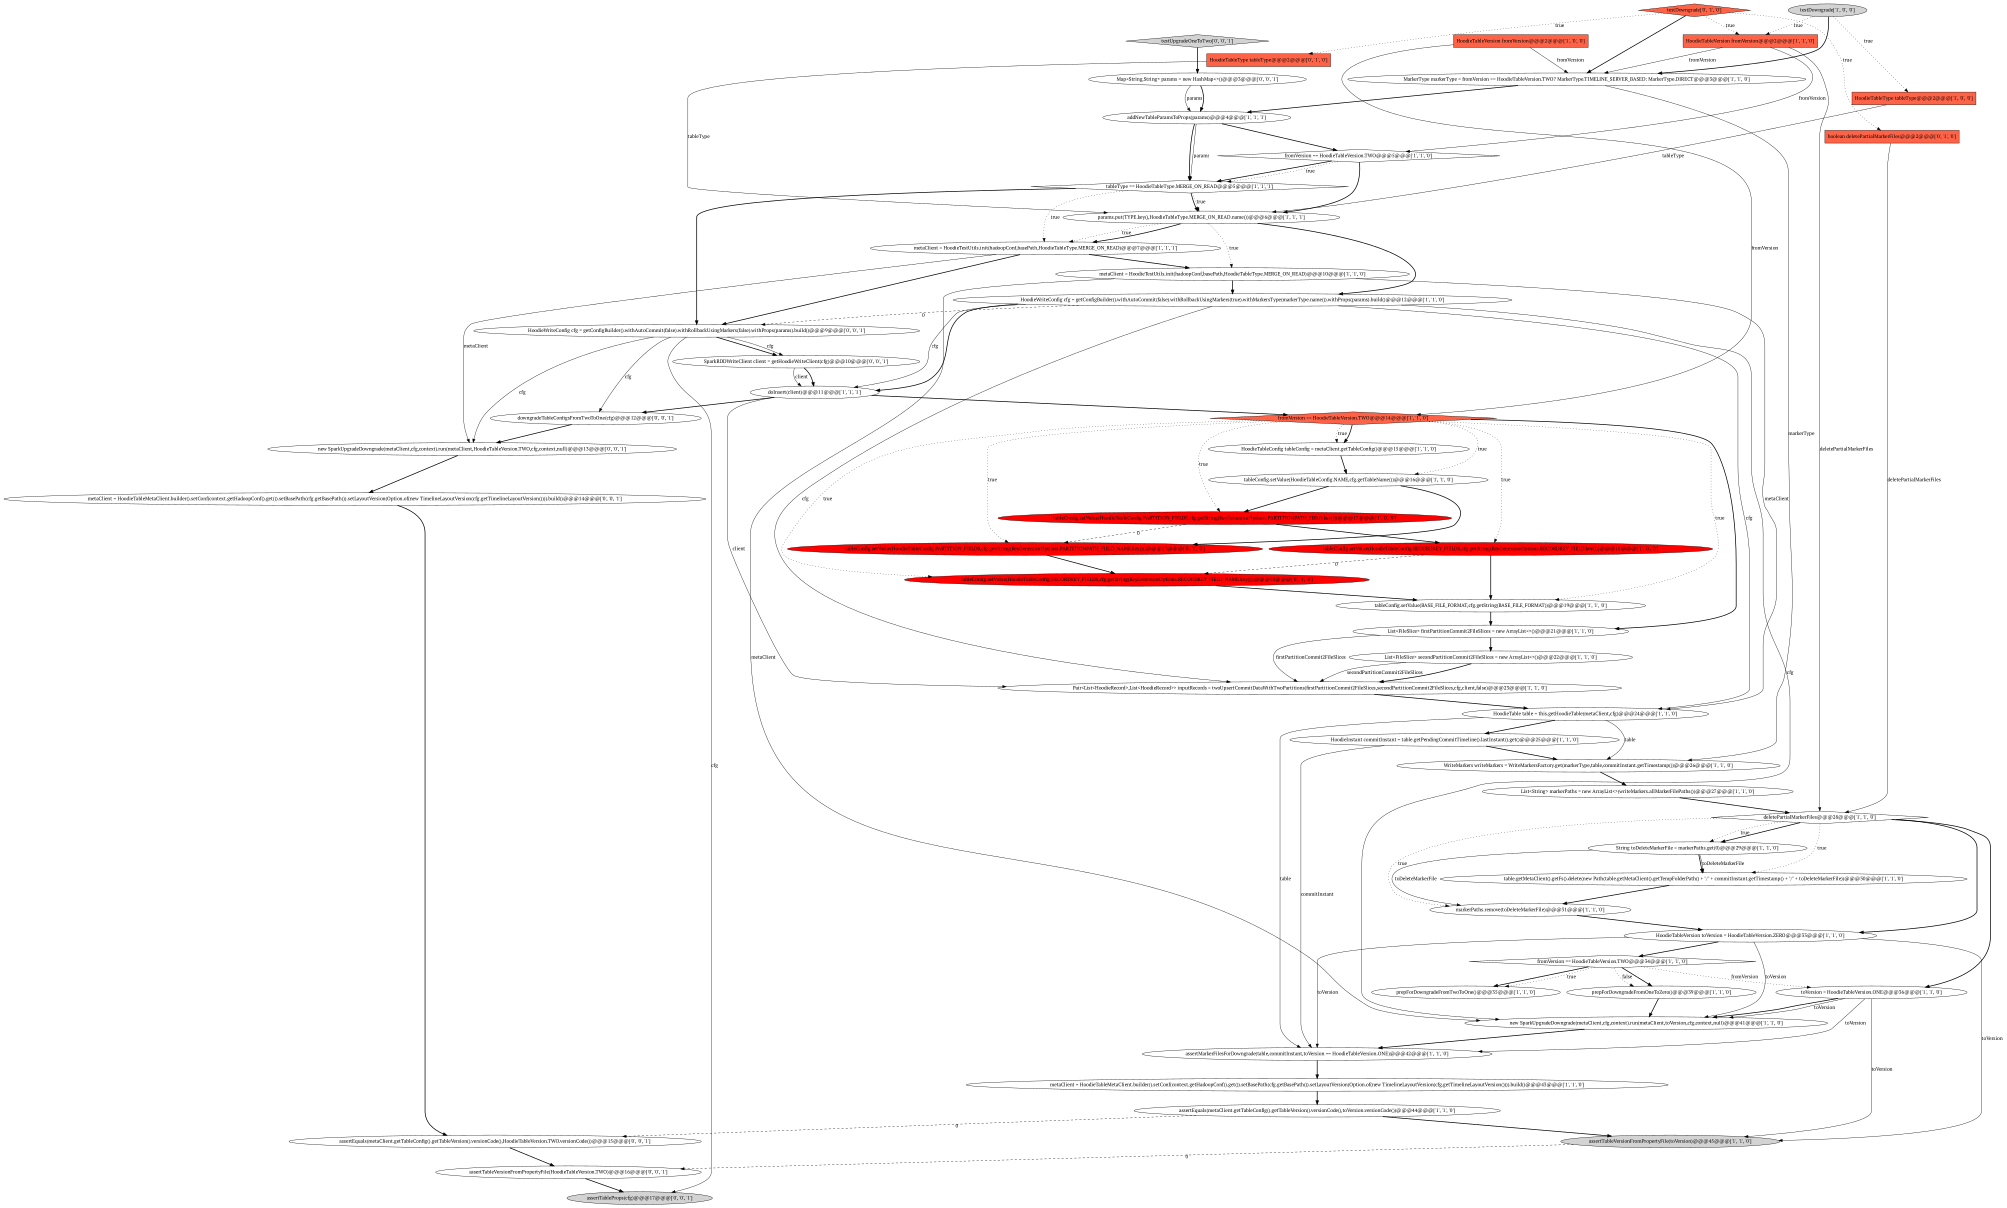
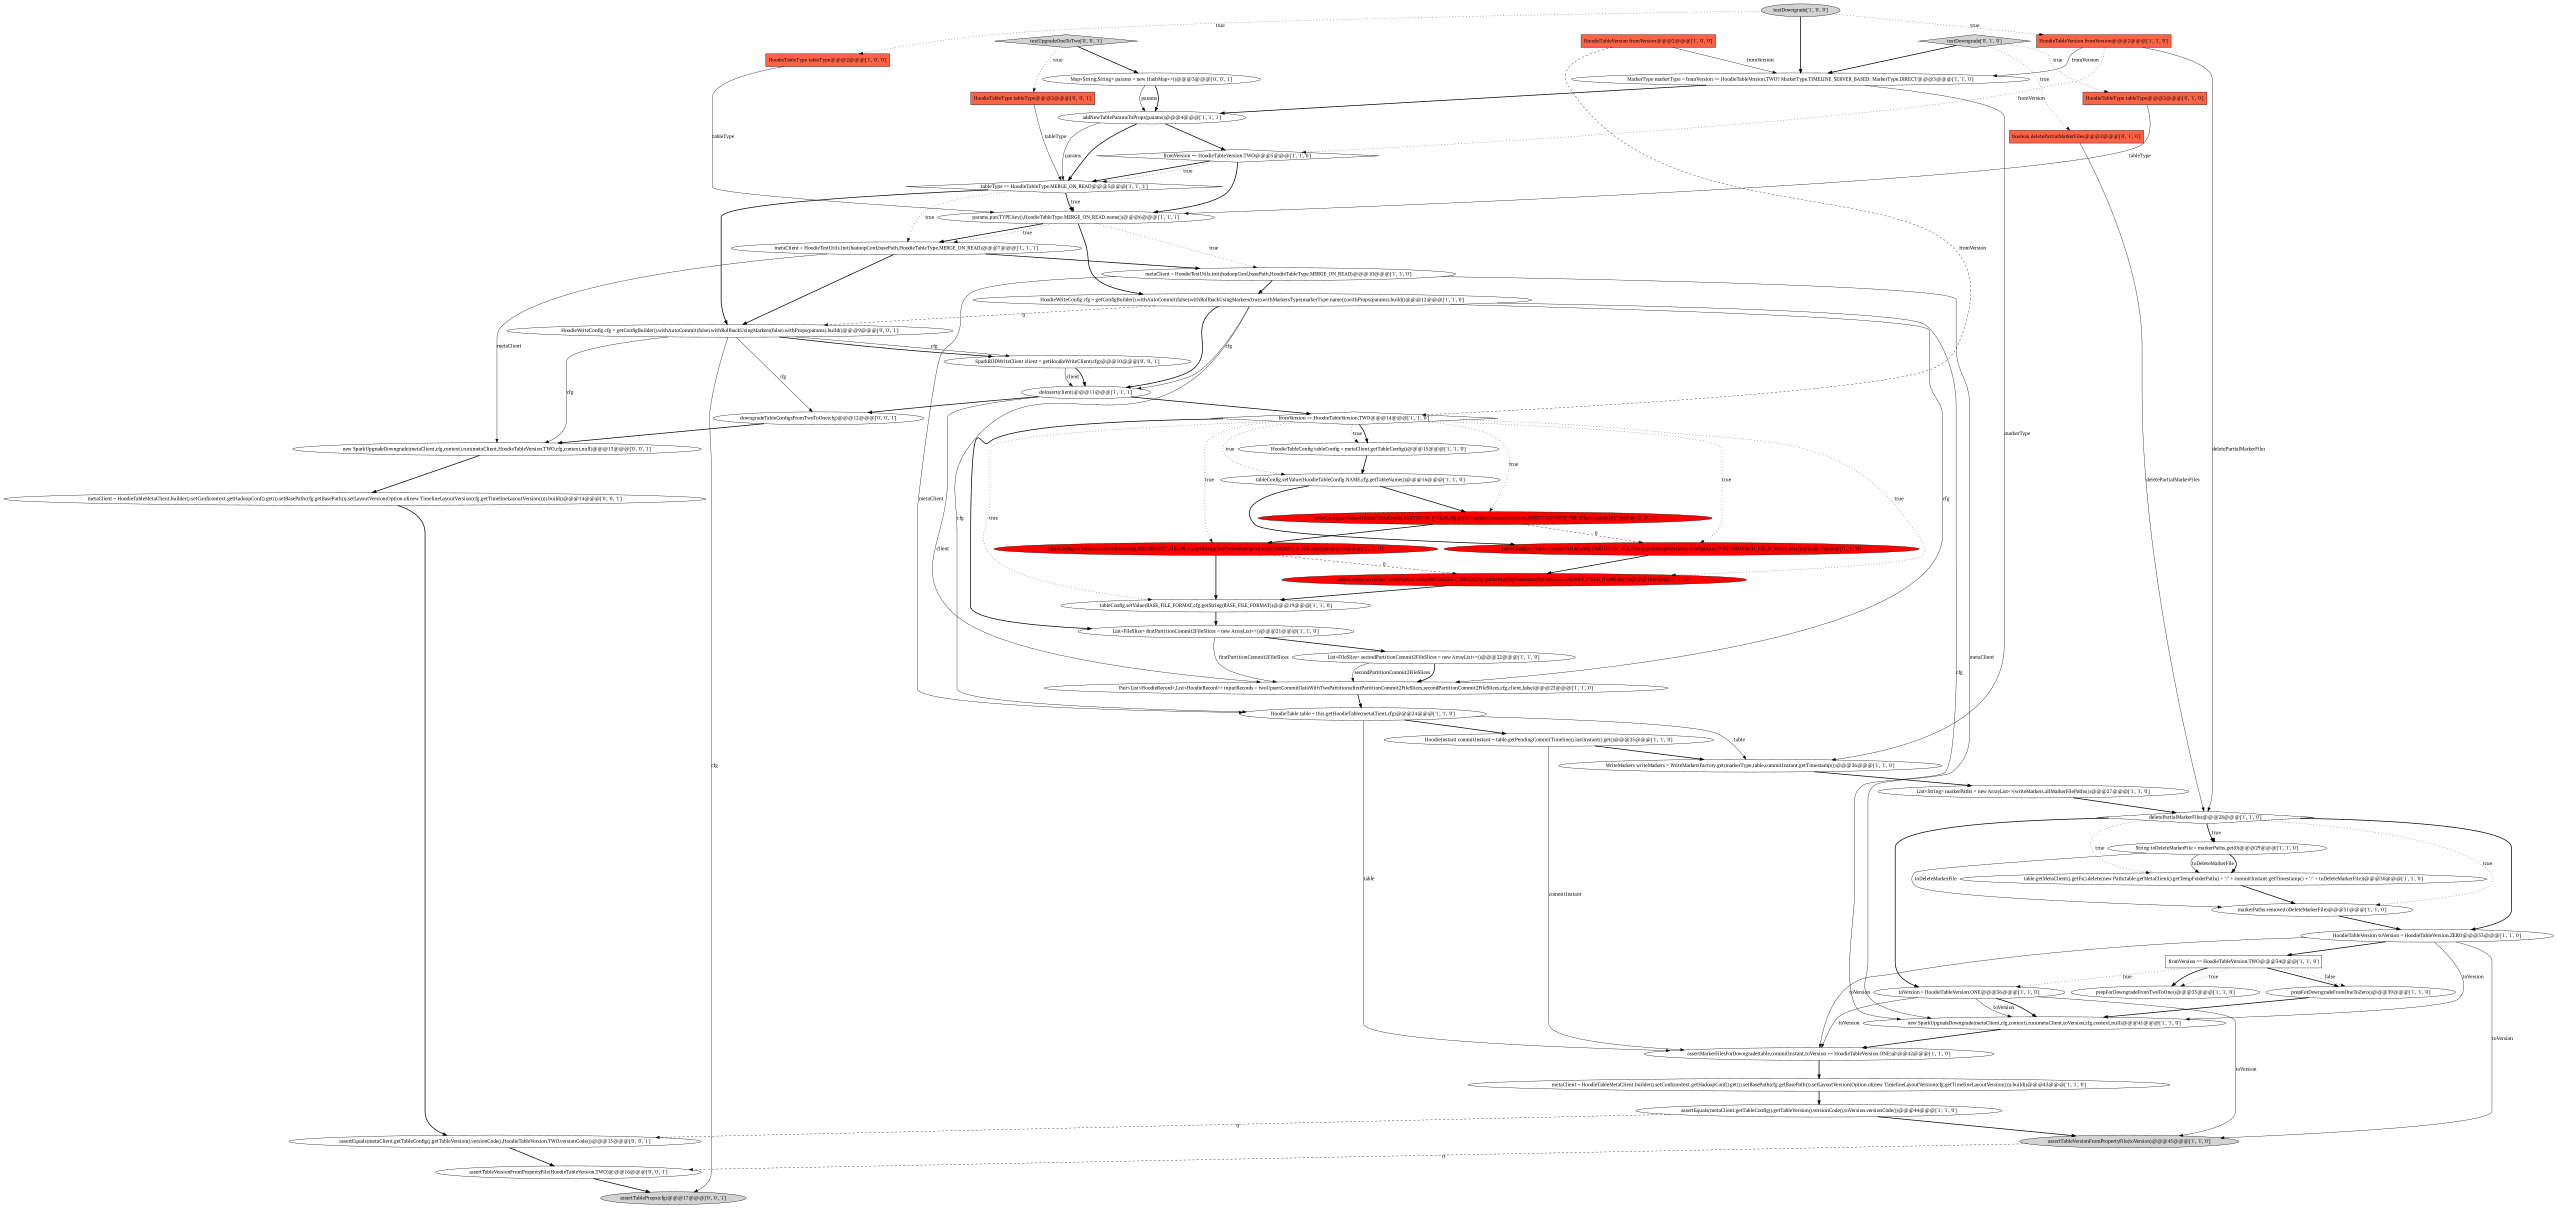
(1694, 10) -> (1975, 41)
(1720, 24) -> none
none -> (1033, 98)
(1643, 126) -> (1716, 126)
(1723, 167) -> (1964, 319)
(1353, 418) -> (1354, 418)
(1613, 962) -> (2244, 962)
(1745, 977) -> (2127, 977)
